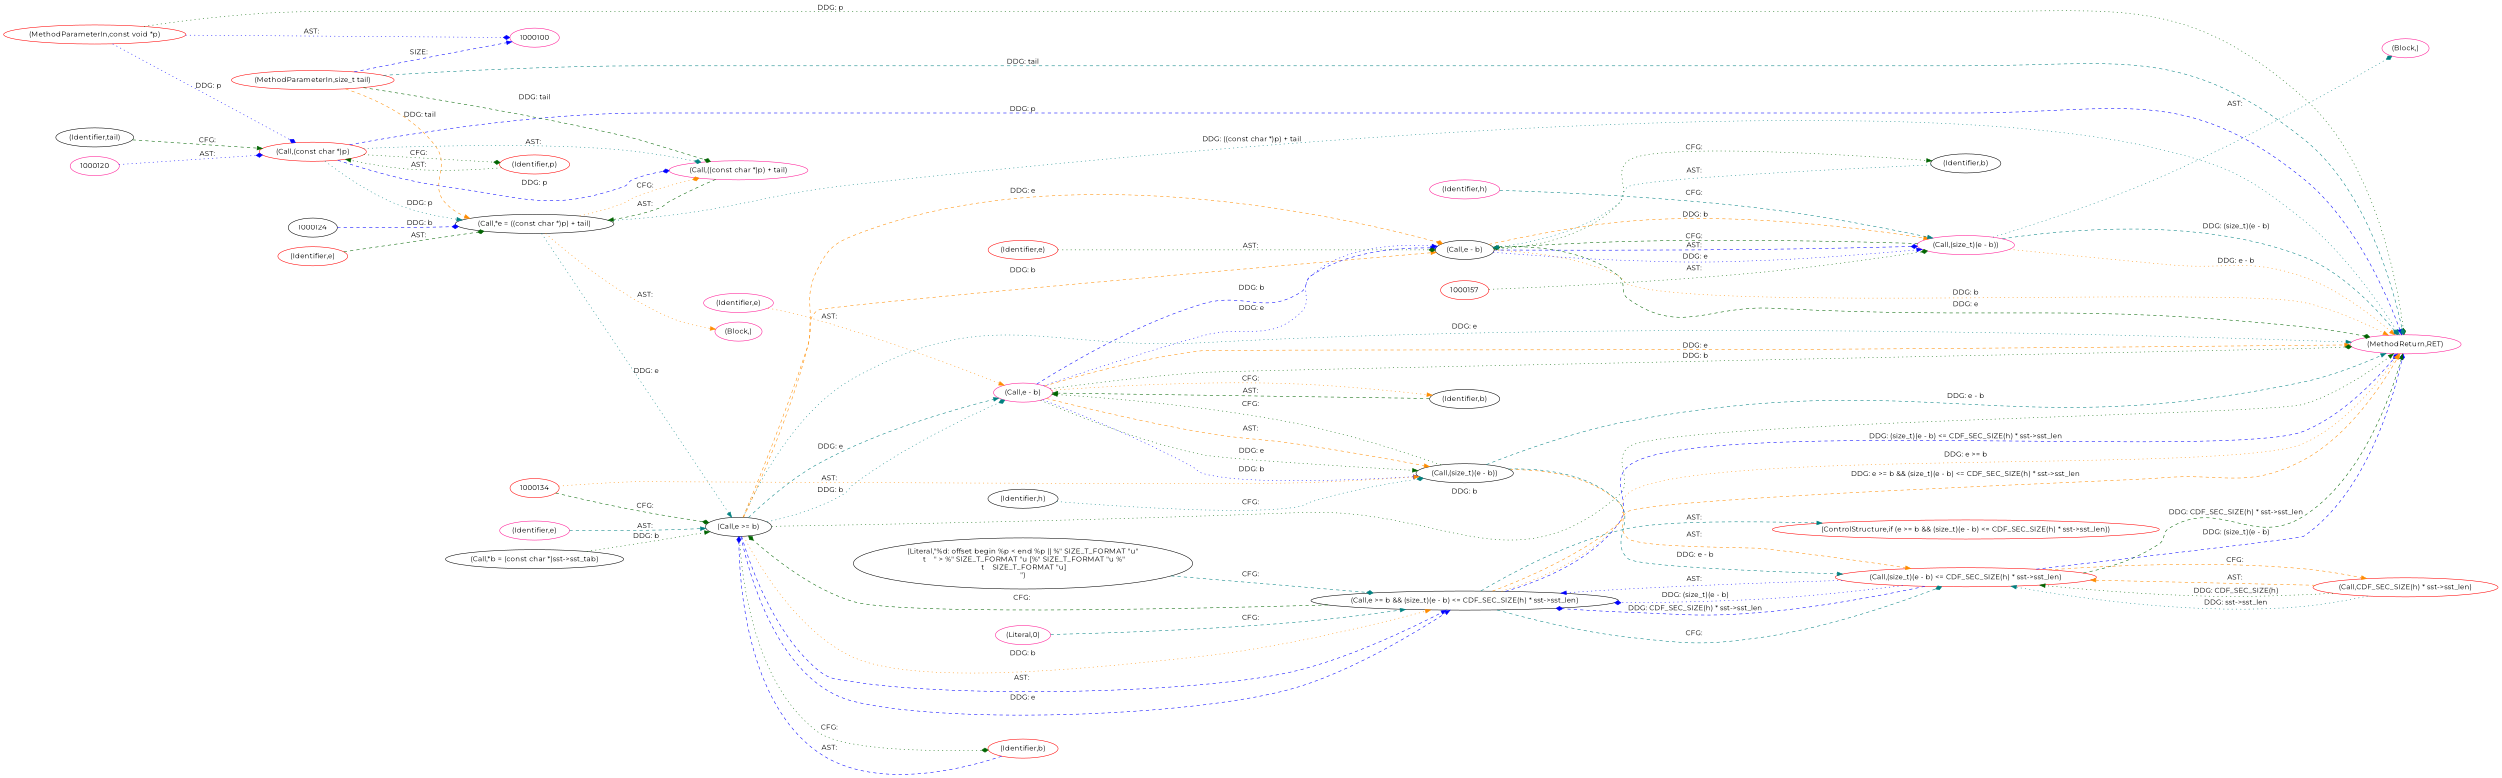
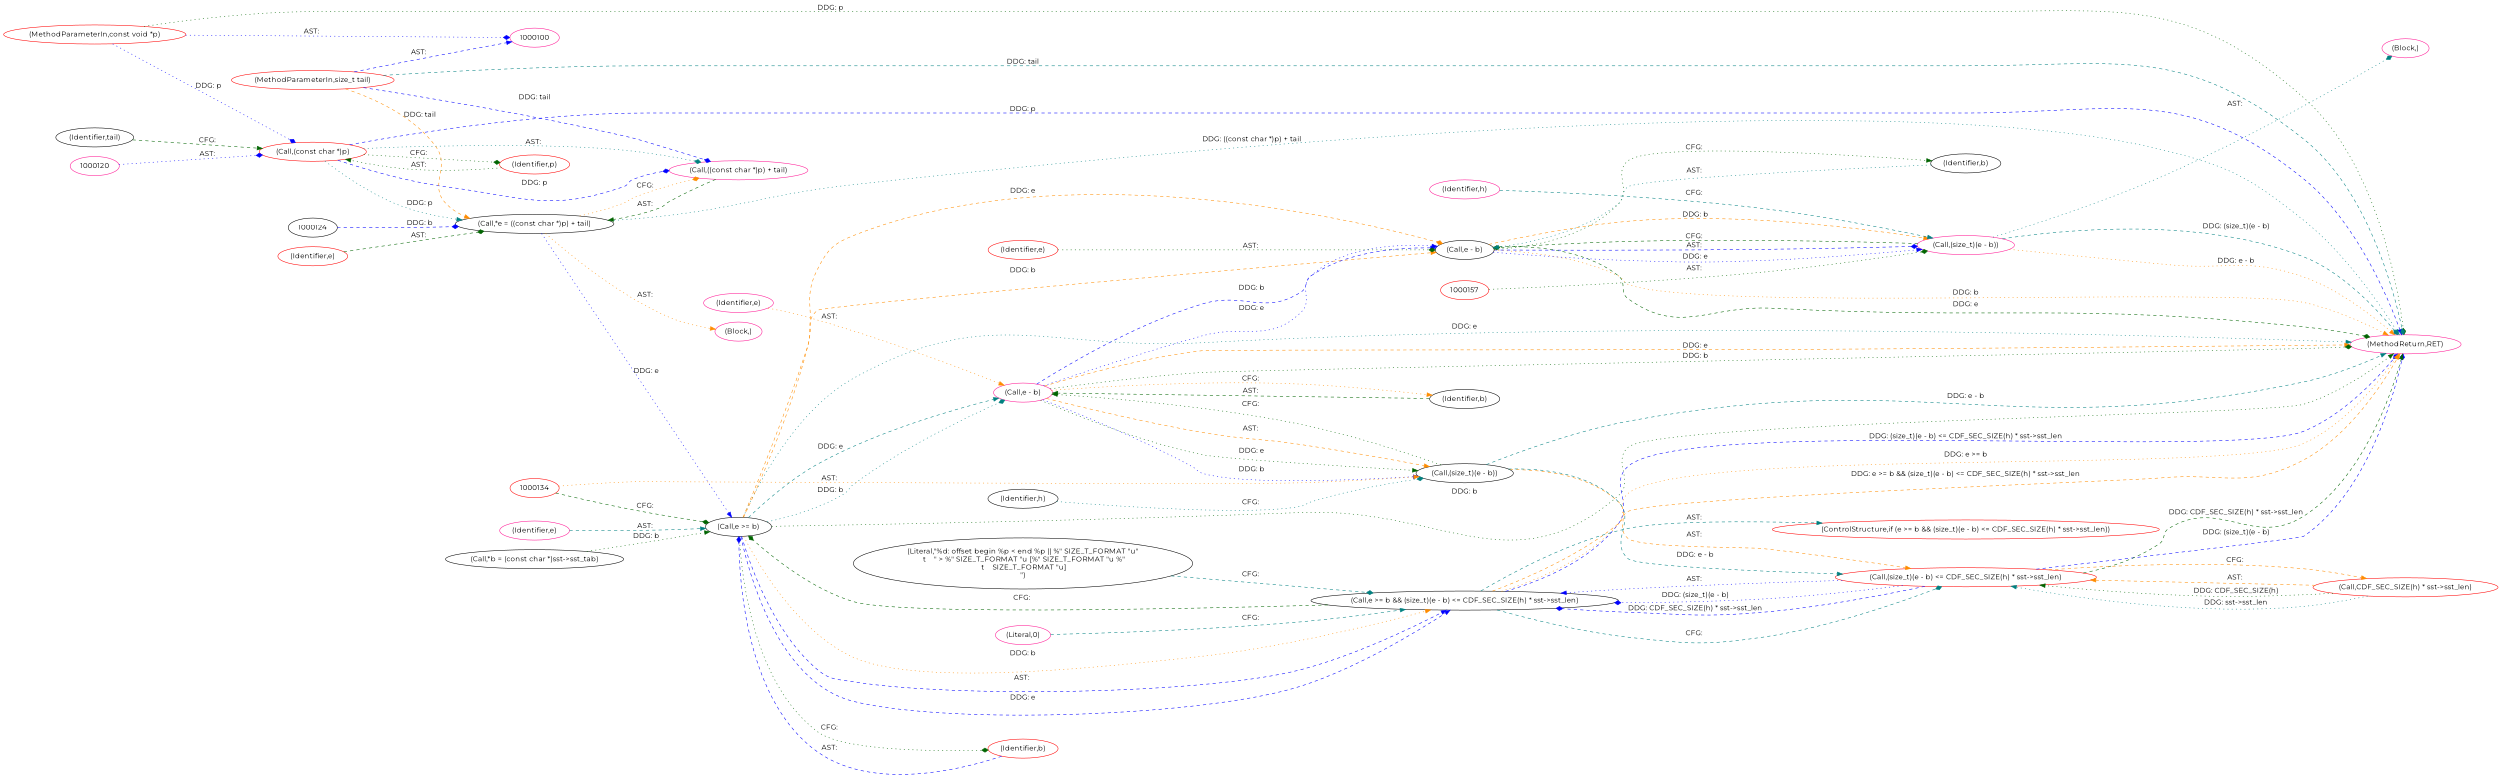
(420, 52) -> (420, 52)
(527, 116) -> (527, 116)
(635, 373) -> (635, 373)
